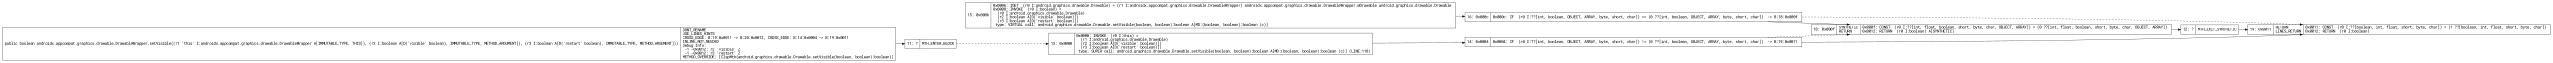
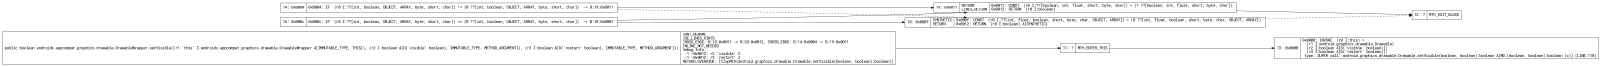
(1211, 15) -> none
(2051, 19) -> (791, 17)
(2217, 29) -> (1444, 15)
(2175, 30) -> (1337, 17)
(2242, 30) -> (1323, 13)
(1418, 43) -> none
(938, 44) -> (1093, 48)
(1001, 44) -> (1191, 48)
